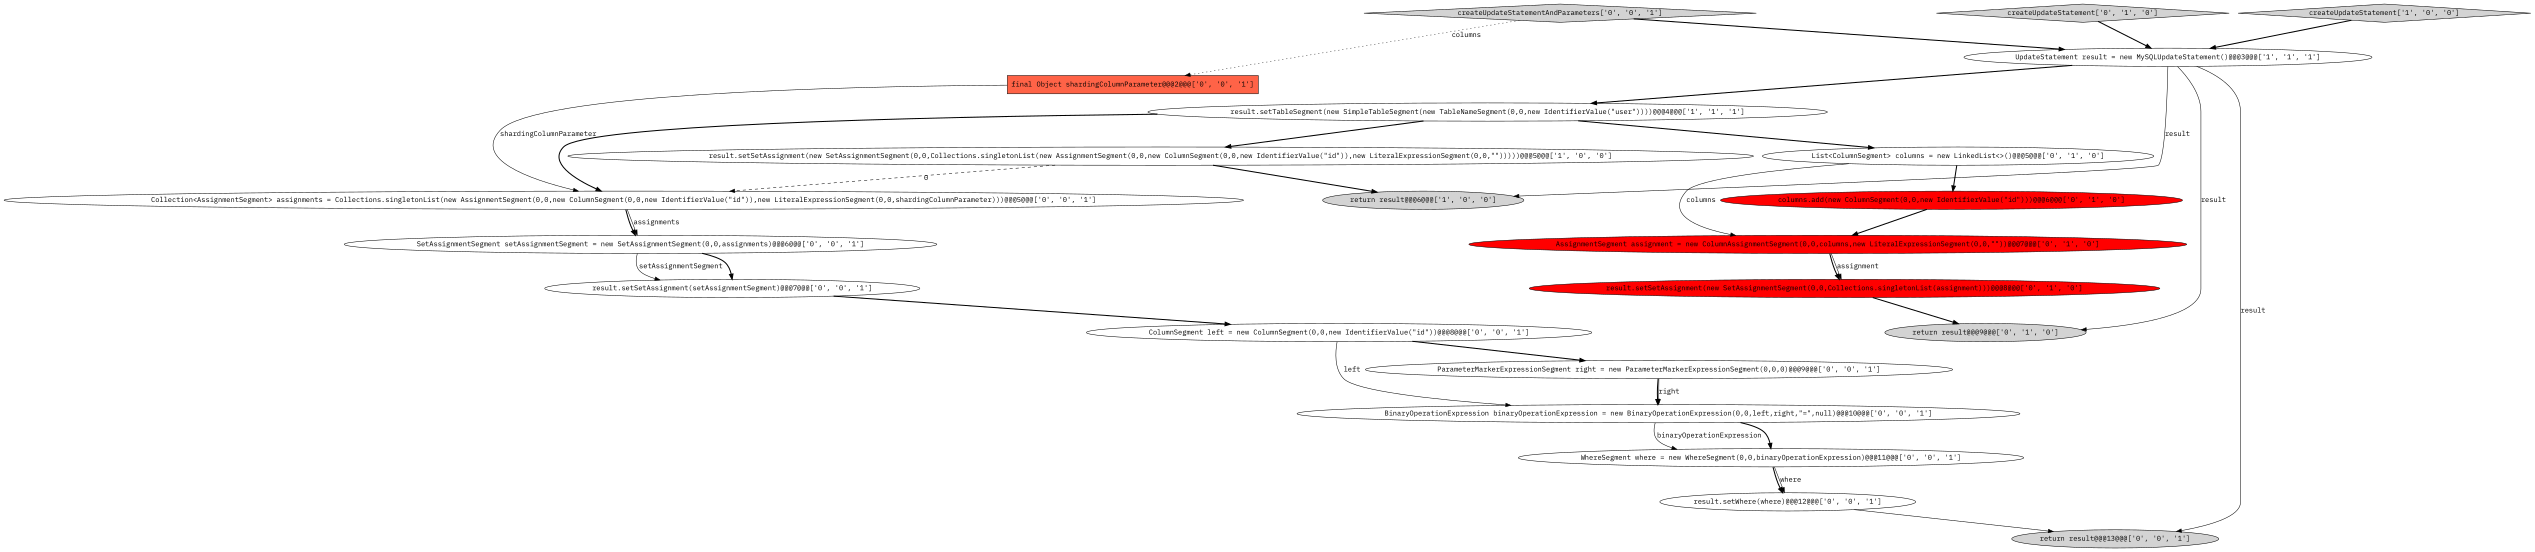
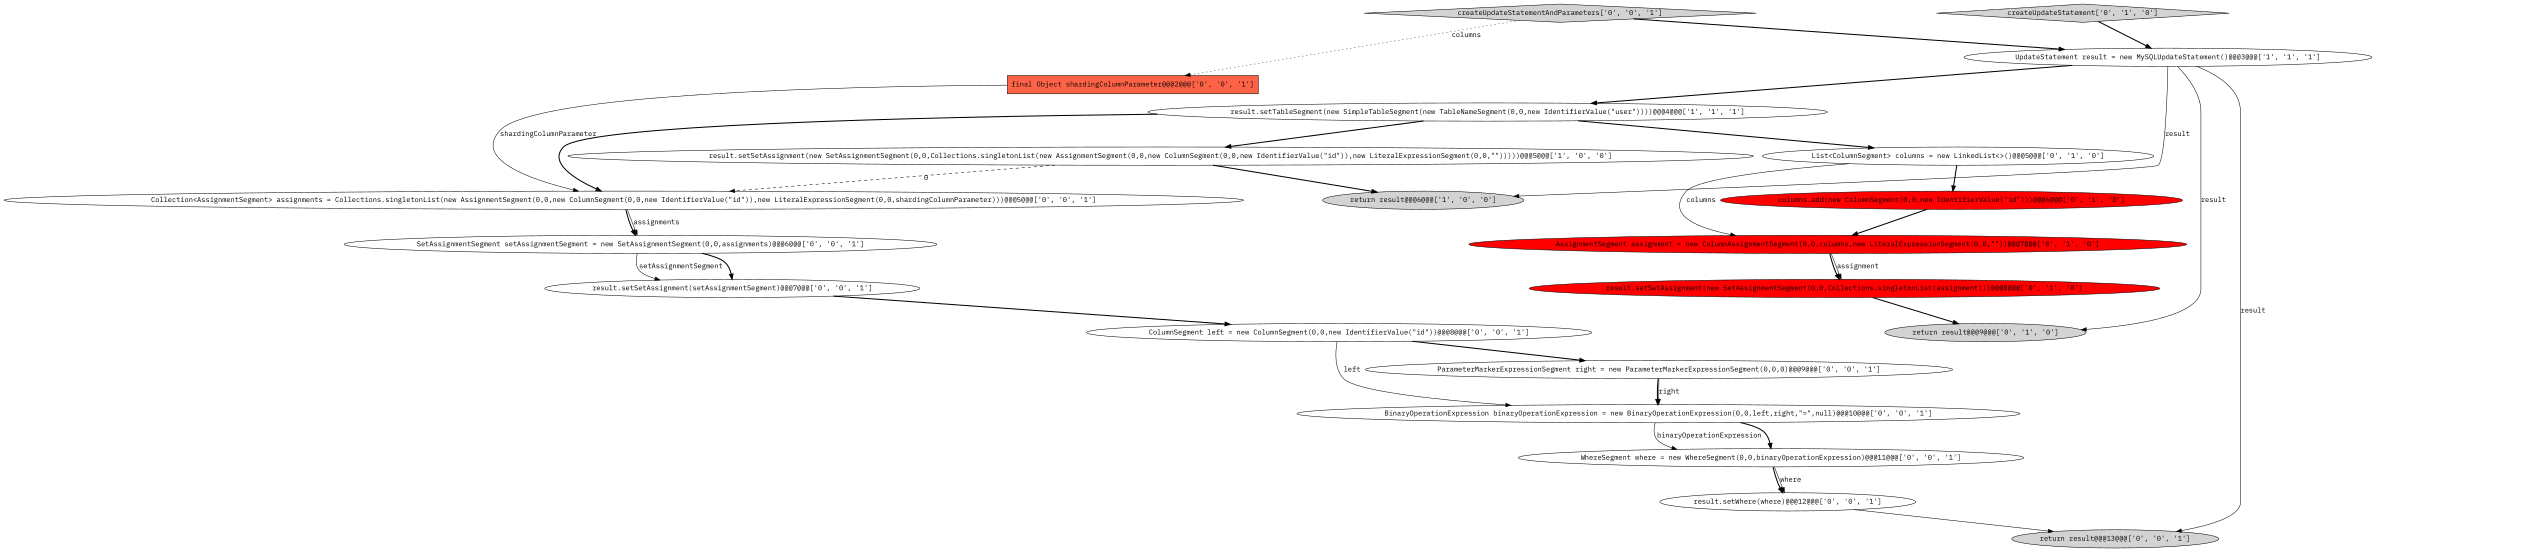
(2384, 13) -> none
